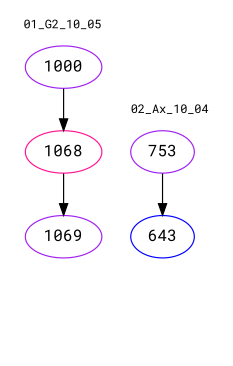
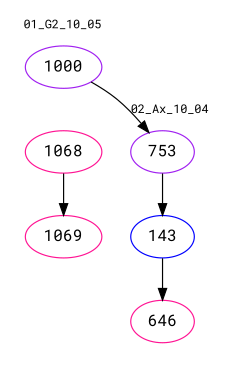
(64, 104) -> (129, 110)
(64, 237) -> (64, 237)
(163, 237) -> (163, 237)
none -> (163, 322)
